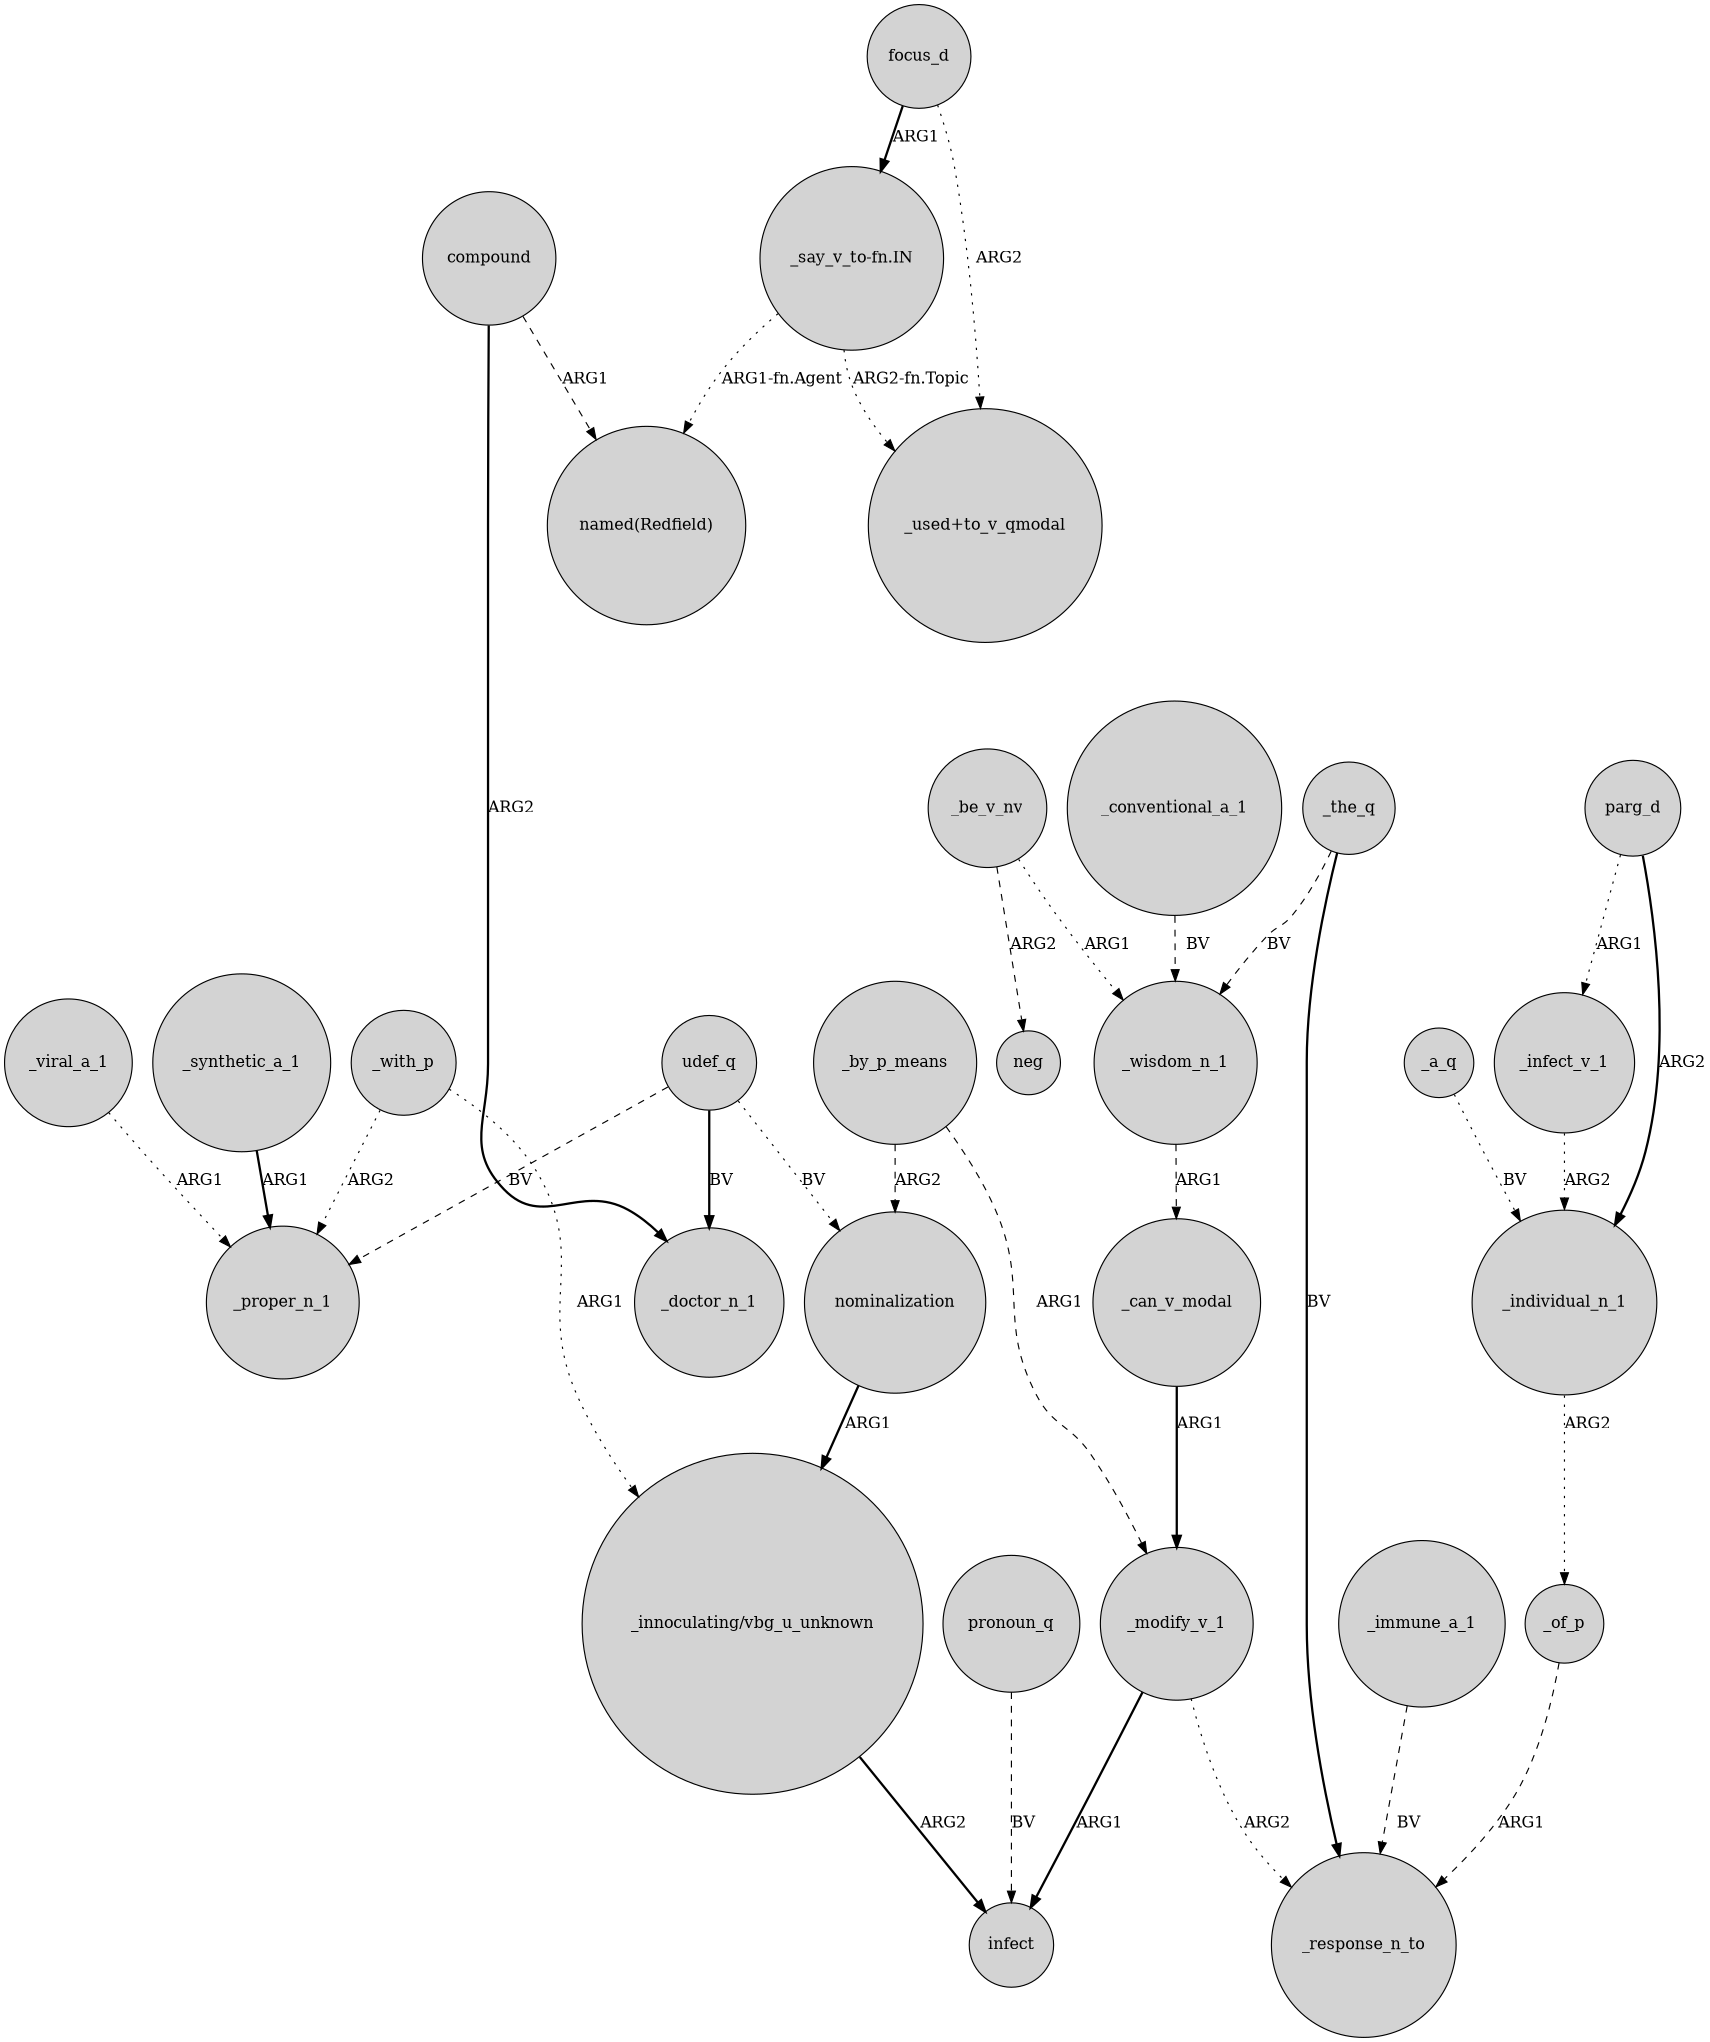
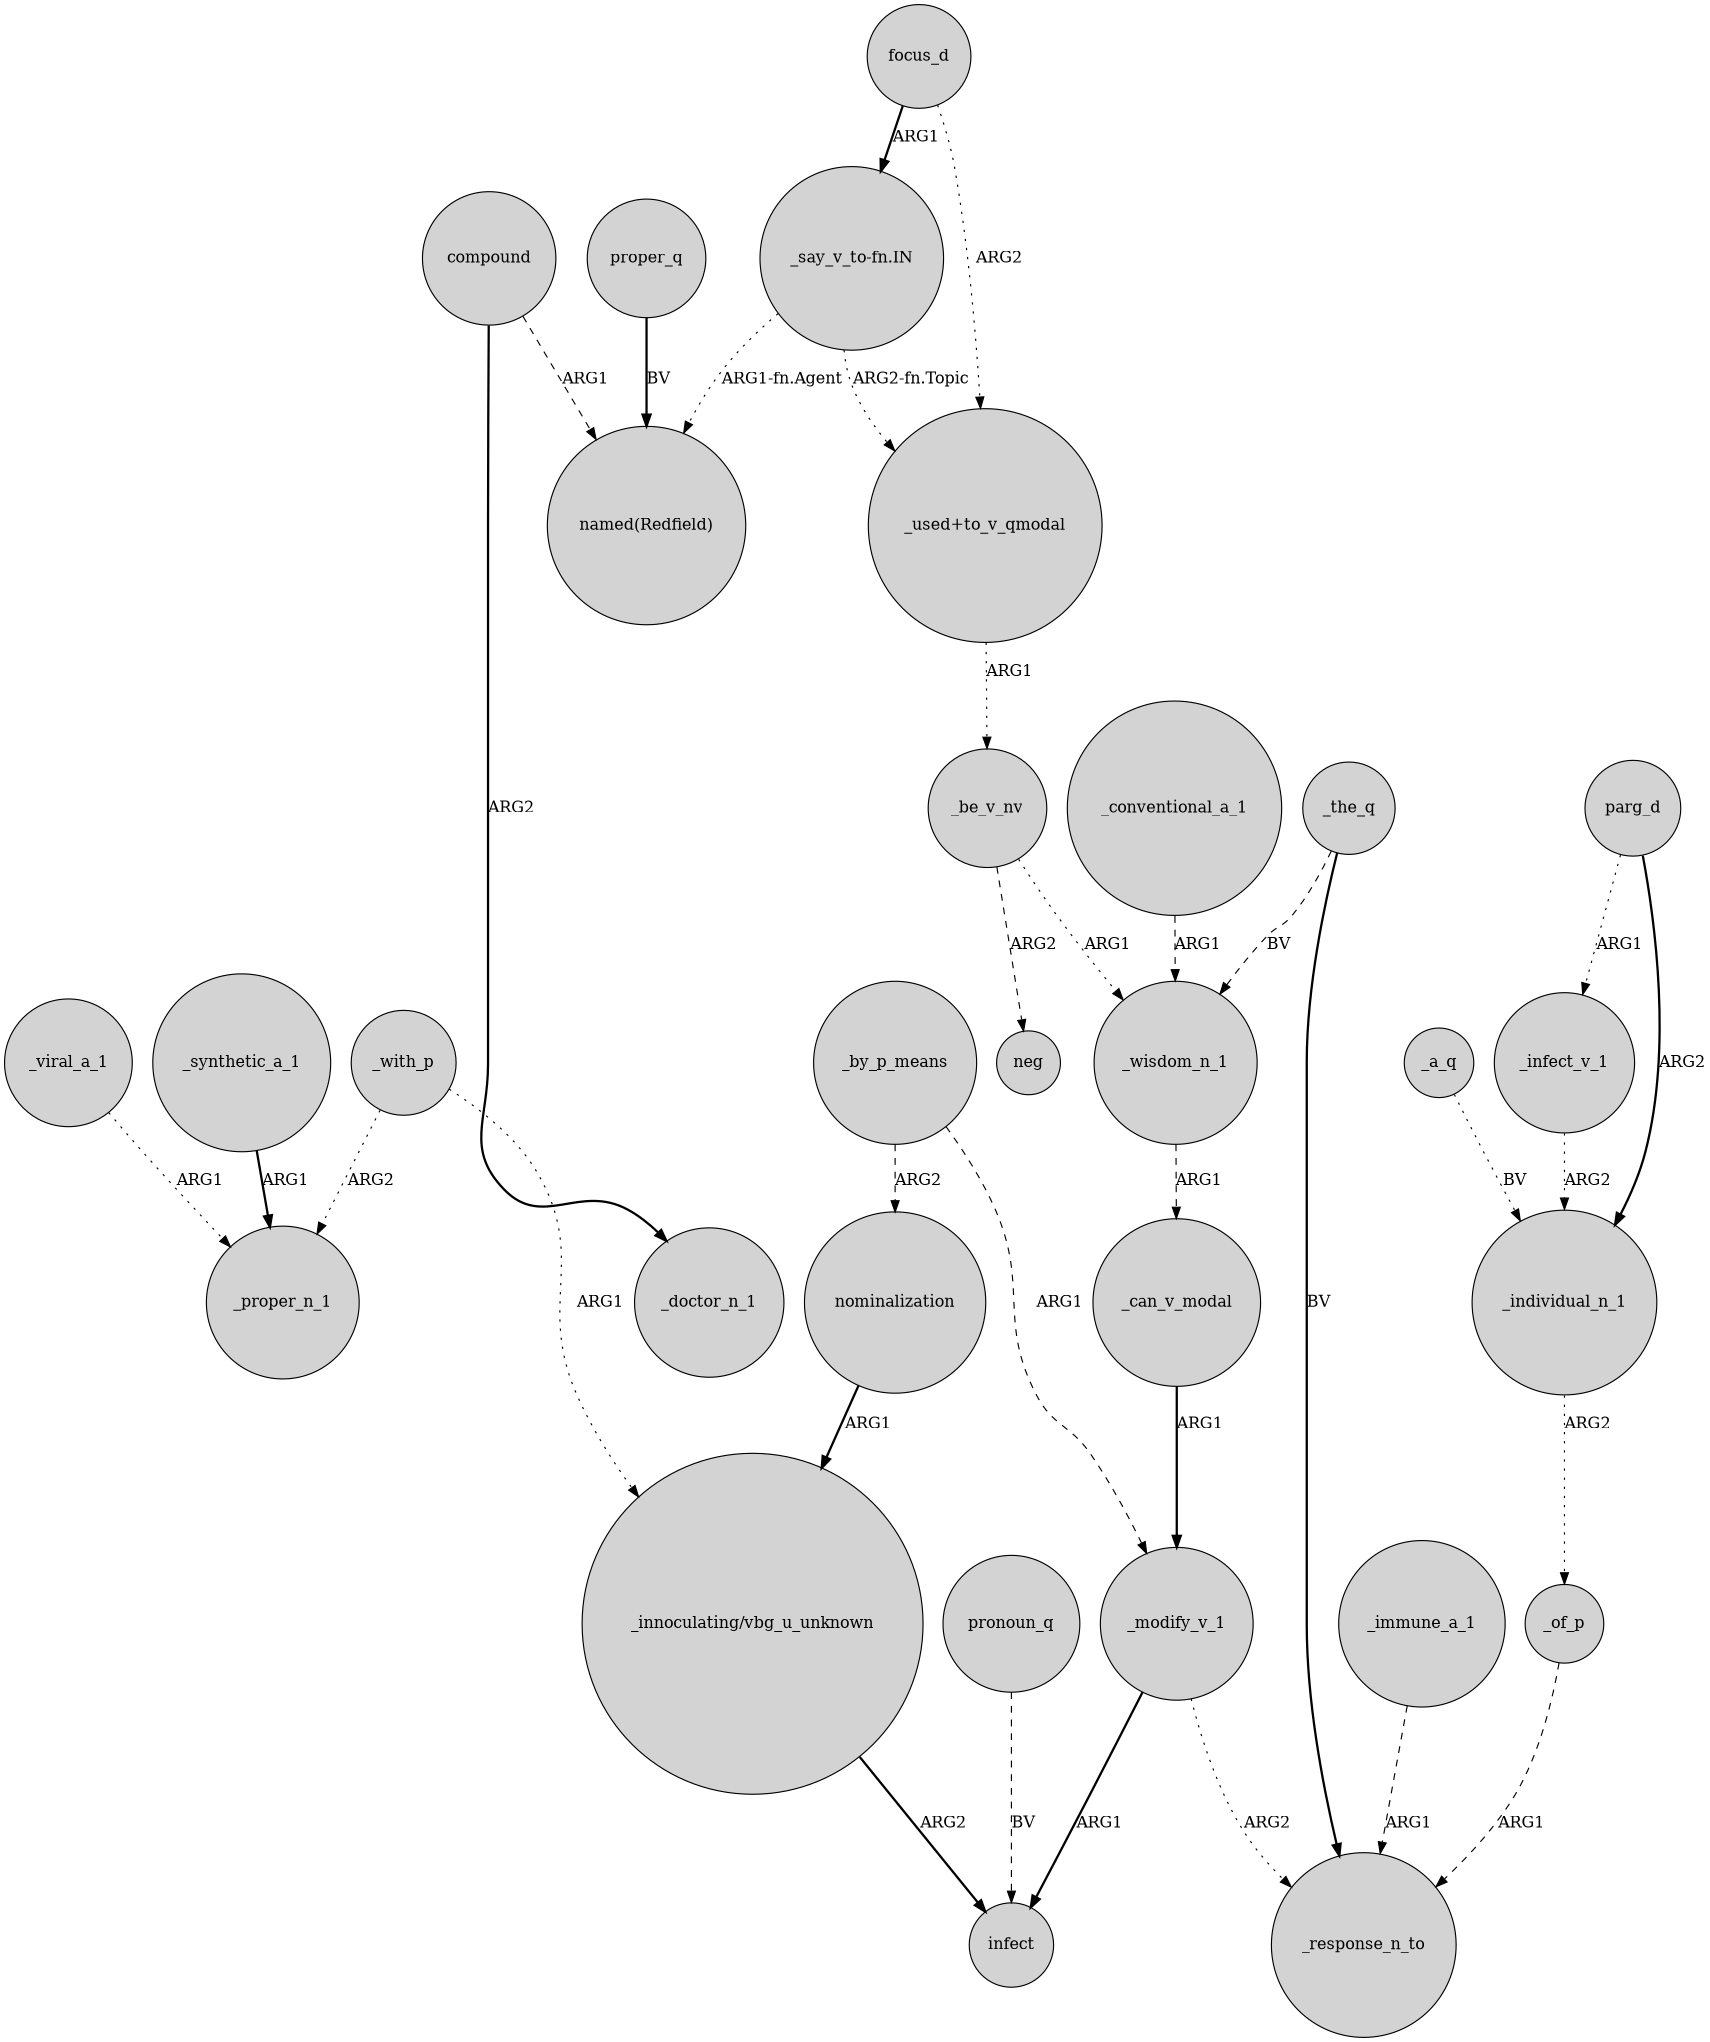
none -> (647, 258)
none -> (987, 690)
(1198, 945) -> (1198, 945)
(709, 1063) -> none
(1409, 1823) -> (1409, 1823)
